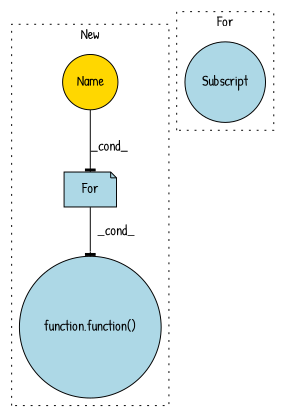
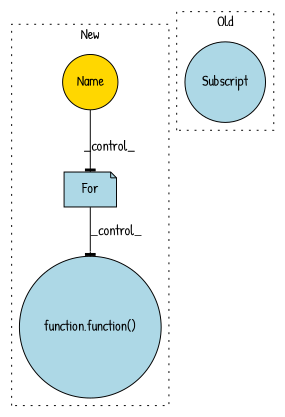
(225, 23) -> (225, 23)
(110, 147) -> (110, 147)
(117, 232) -> (117, 232)
